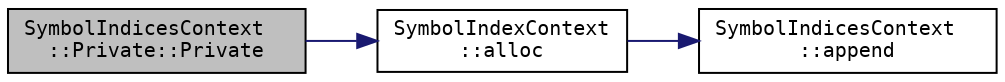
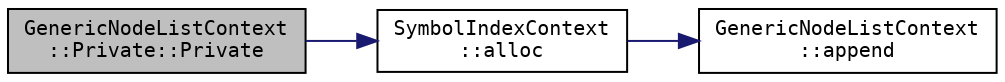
(157, 41) -> (157, 41)
(848, 41) -> (848, 41)
